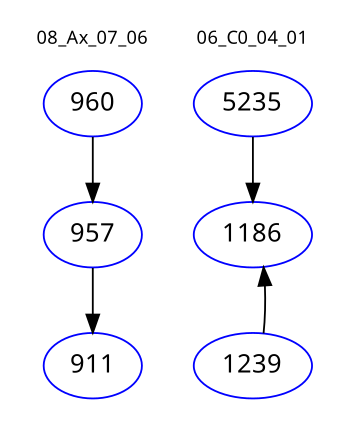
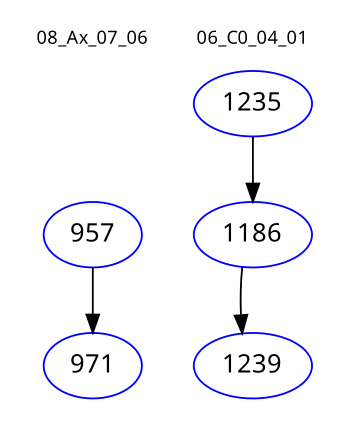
(93, 104) -> none
(253, 104) -> (253, 104)
(265, 310) -> (241, 291)
(93, 366) -> (93, 366)
